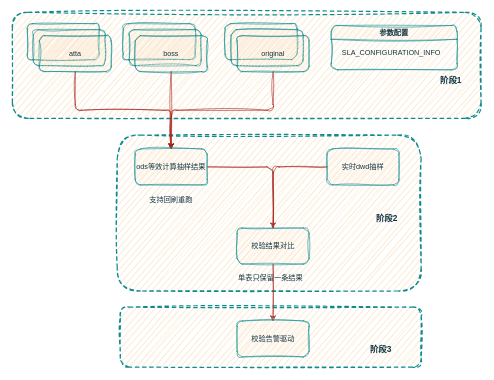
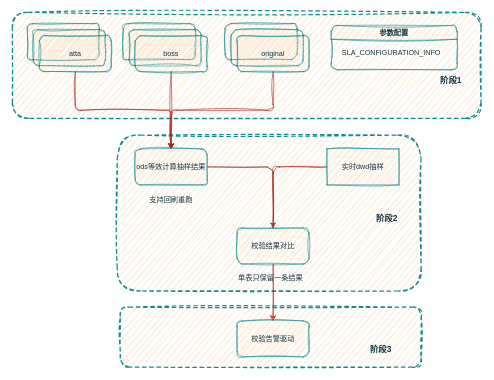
(363, 167) -> (363, 167)
